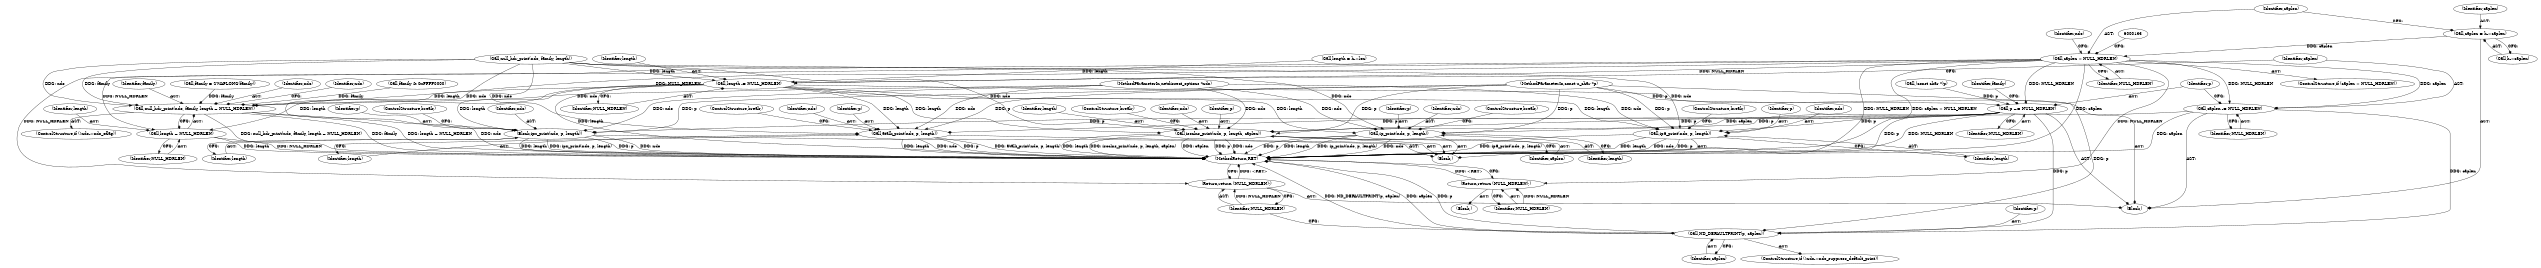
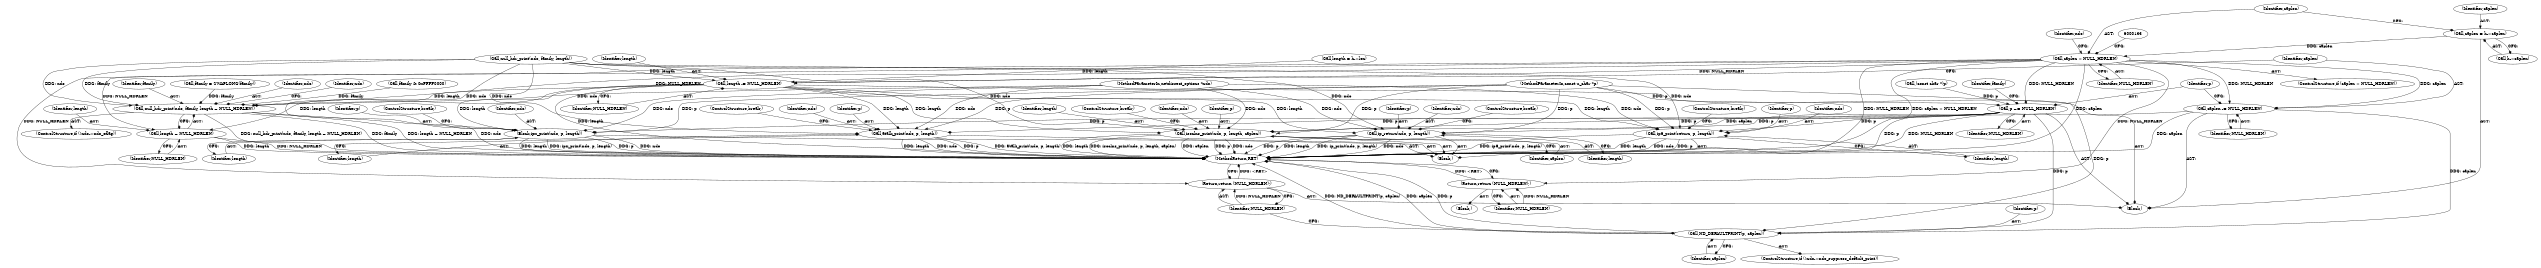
(1399, 134) -> (1399, 134)
(1680, 134) -> (1680, 134)
